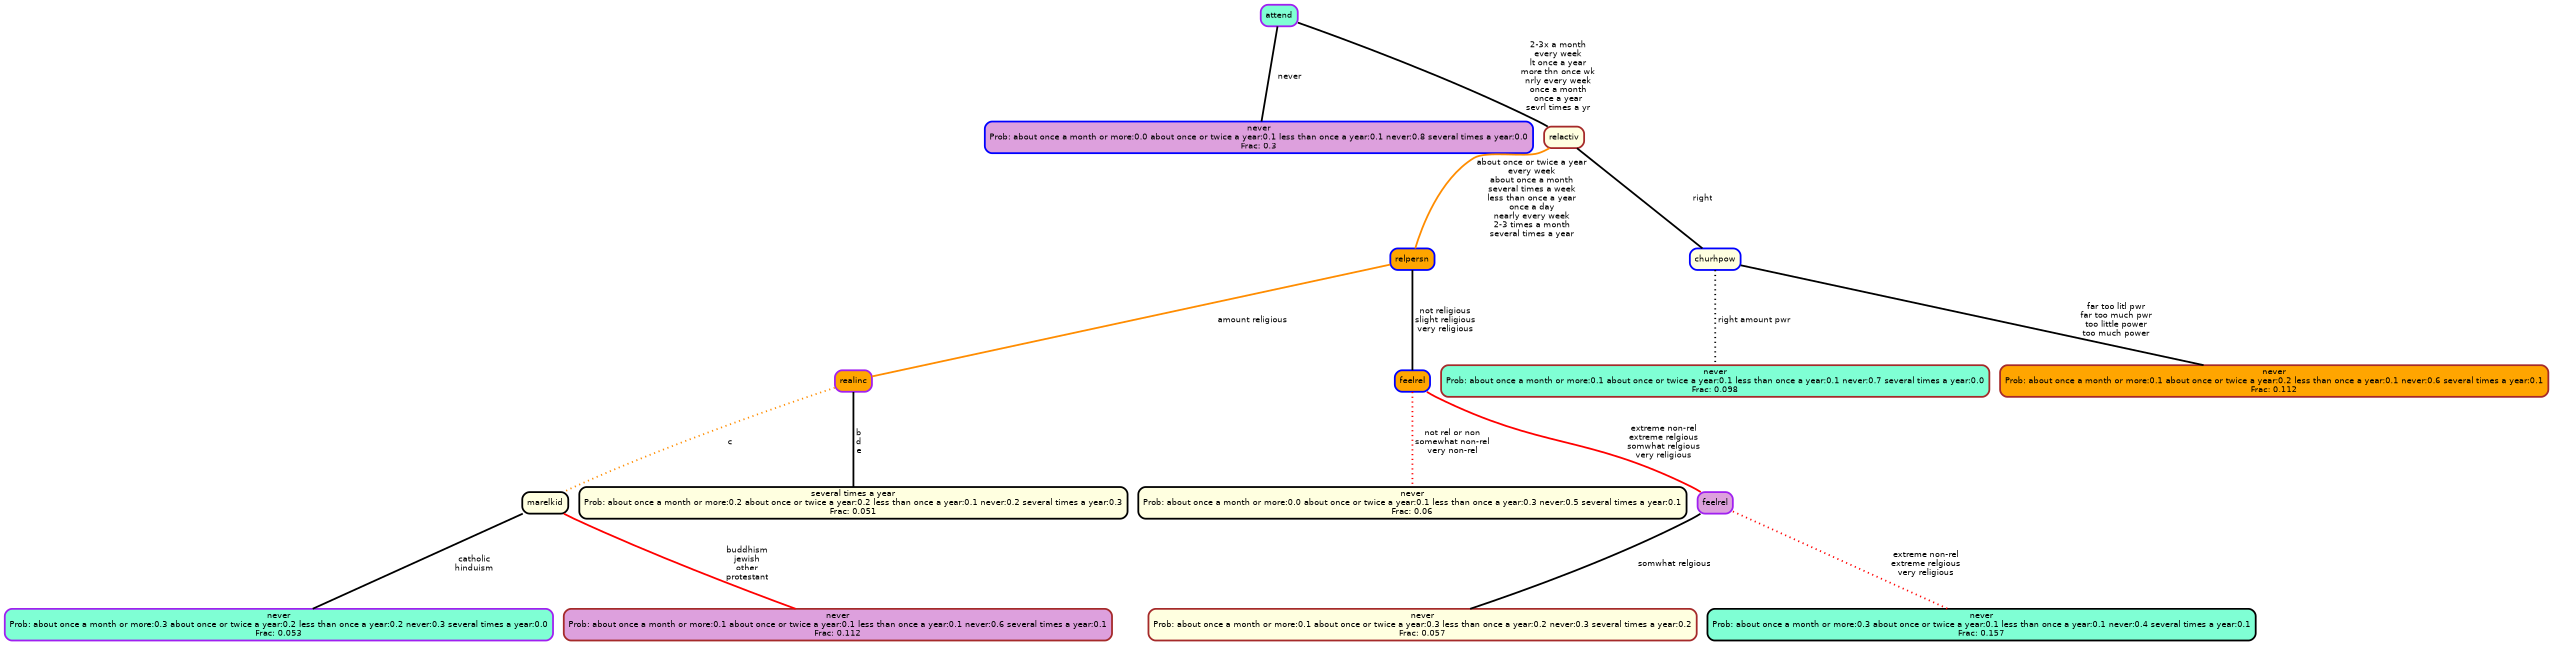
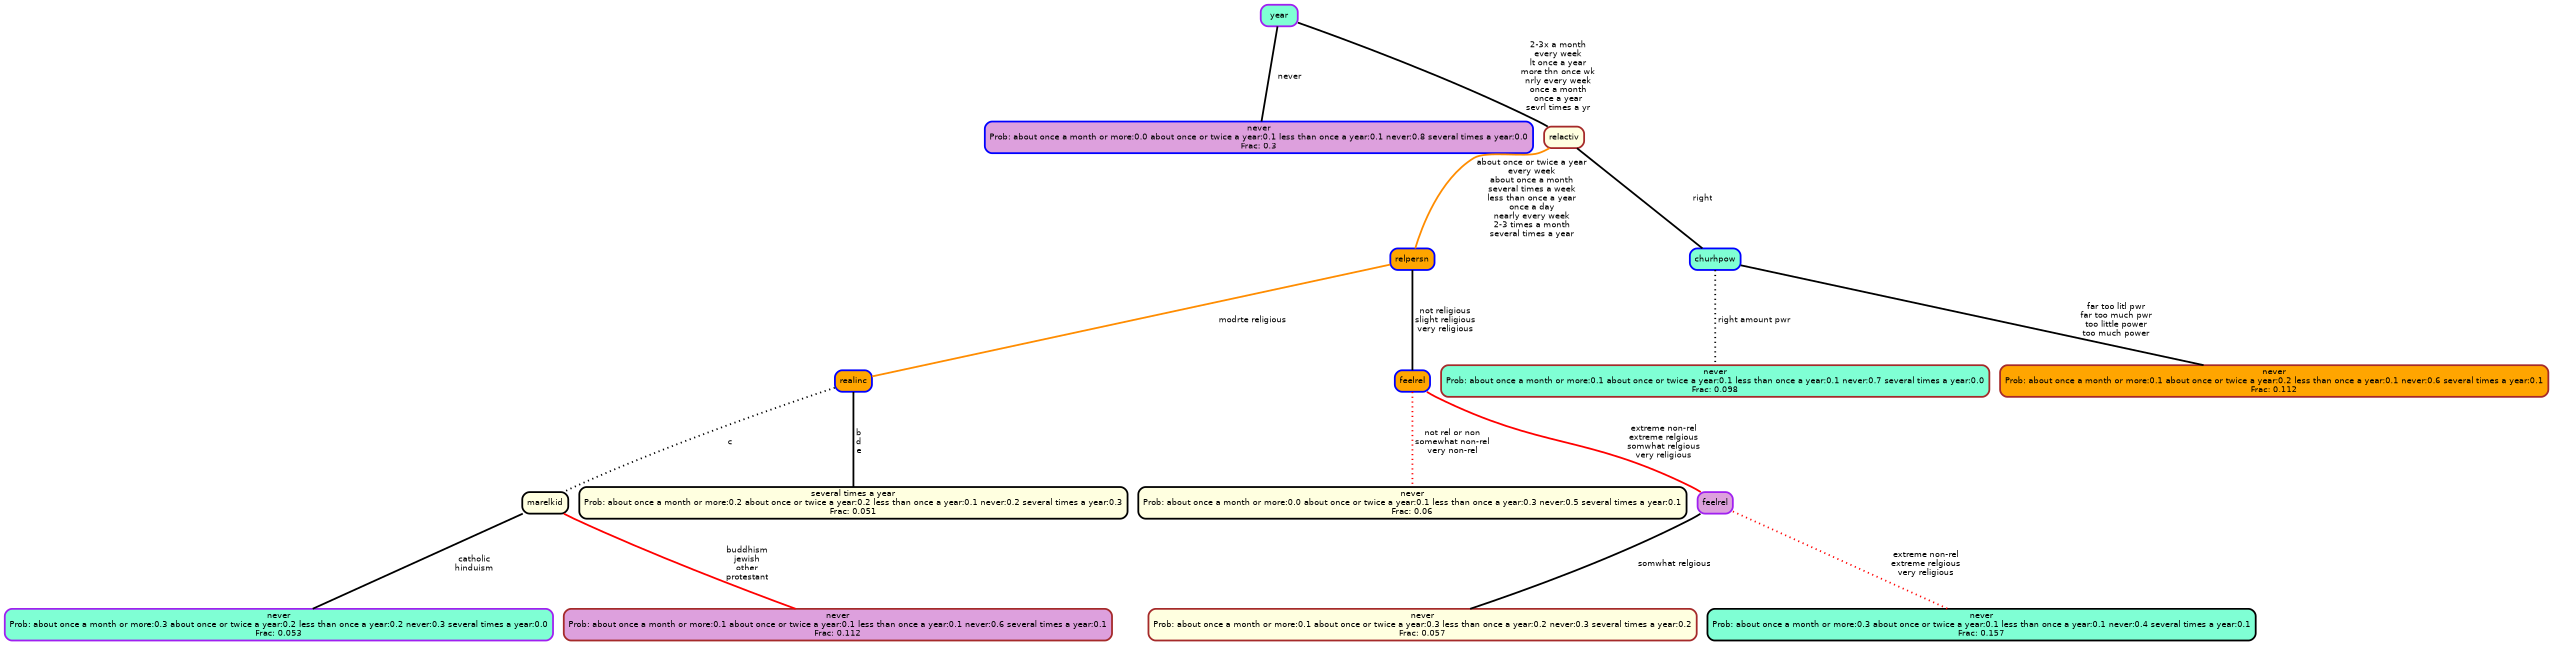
(1279, 16) -> (1279, 16)
(1715, 259) -> (1715, 259)
(1251, 320) -> (1251, 320)
(853, 381) -> (853, 381)
(698, 436) -> (698, 436)
